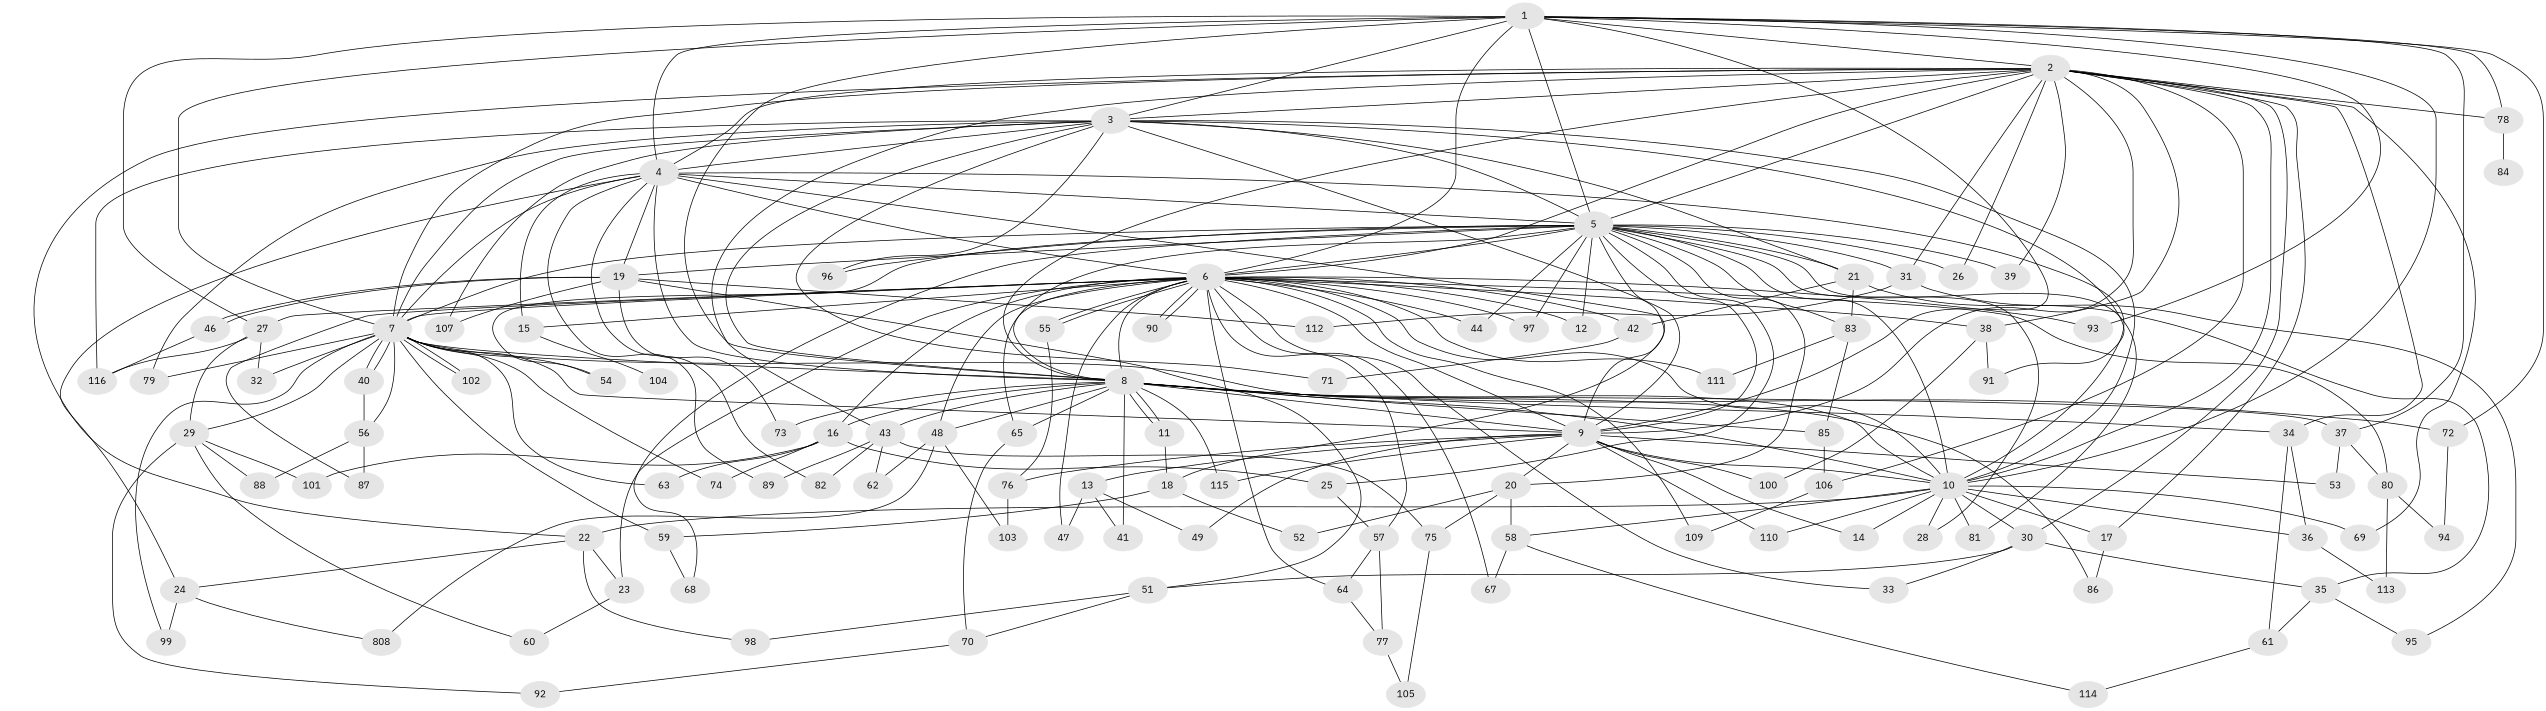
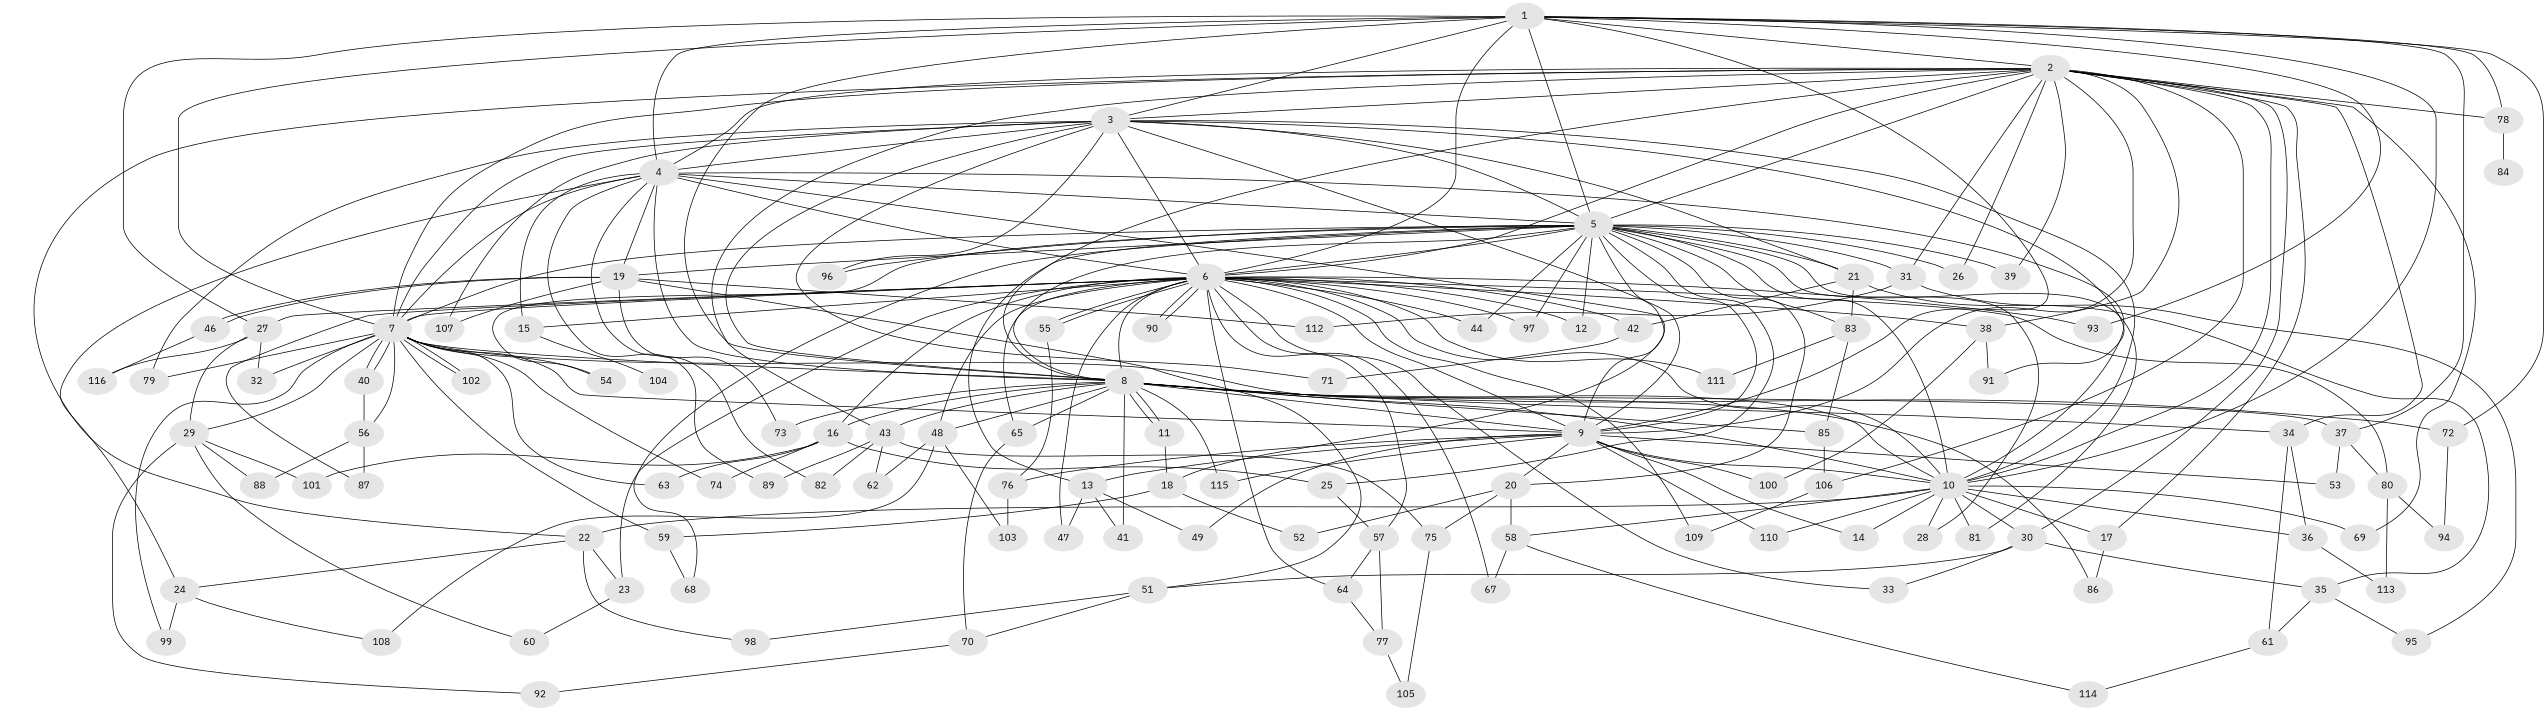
(512, 135) -> (1156, 195)
none -> (1159, 246)
(381, 642) -> (381, 642)
